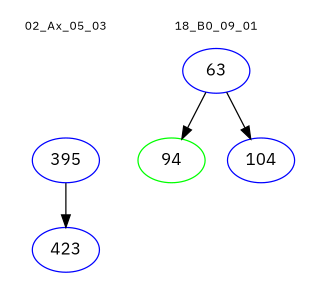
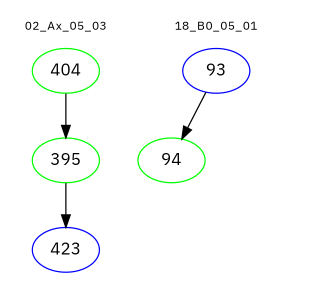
(216, 27) -> (216, 27)
none -> (66, 71)
(216, 71) -> (216, 71)
(66, 160) -> (66, 160)
(261, 160) -> none
